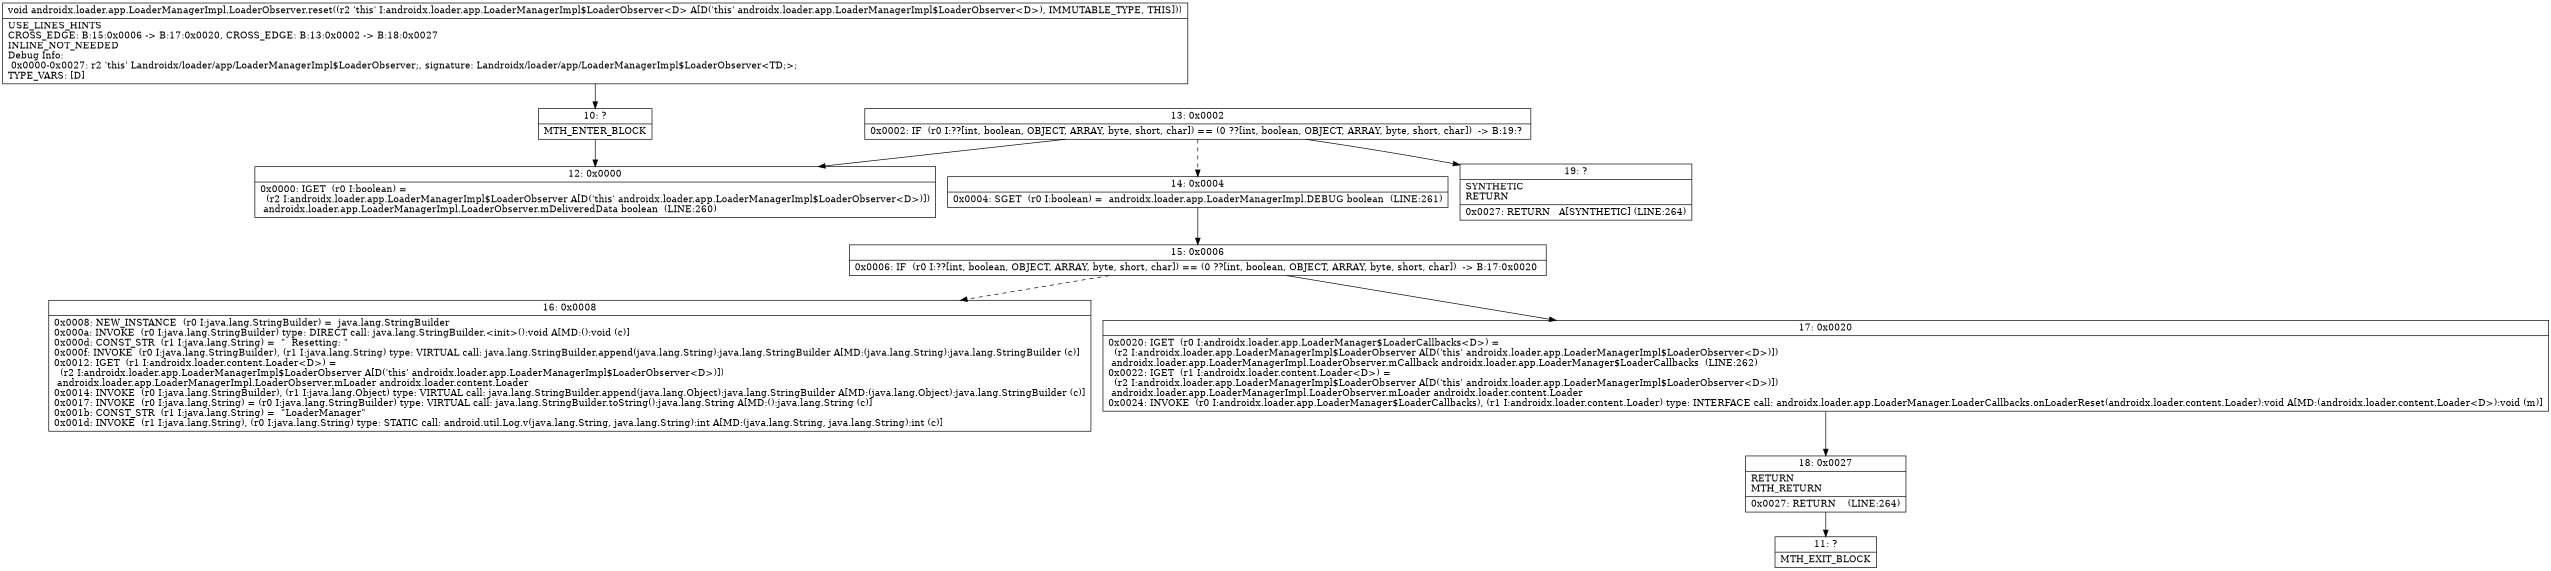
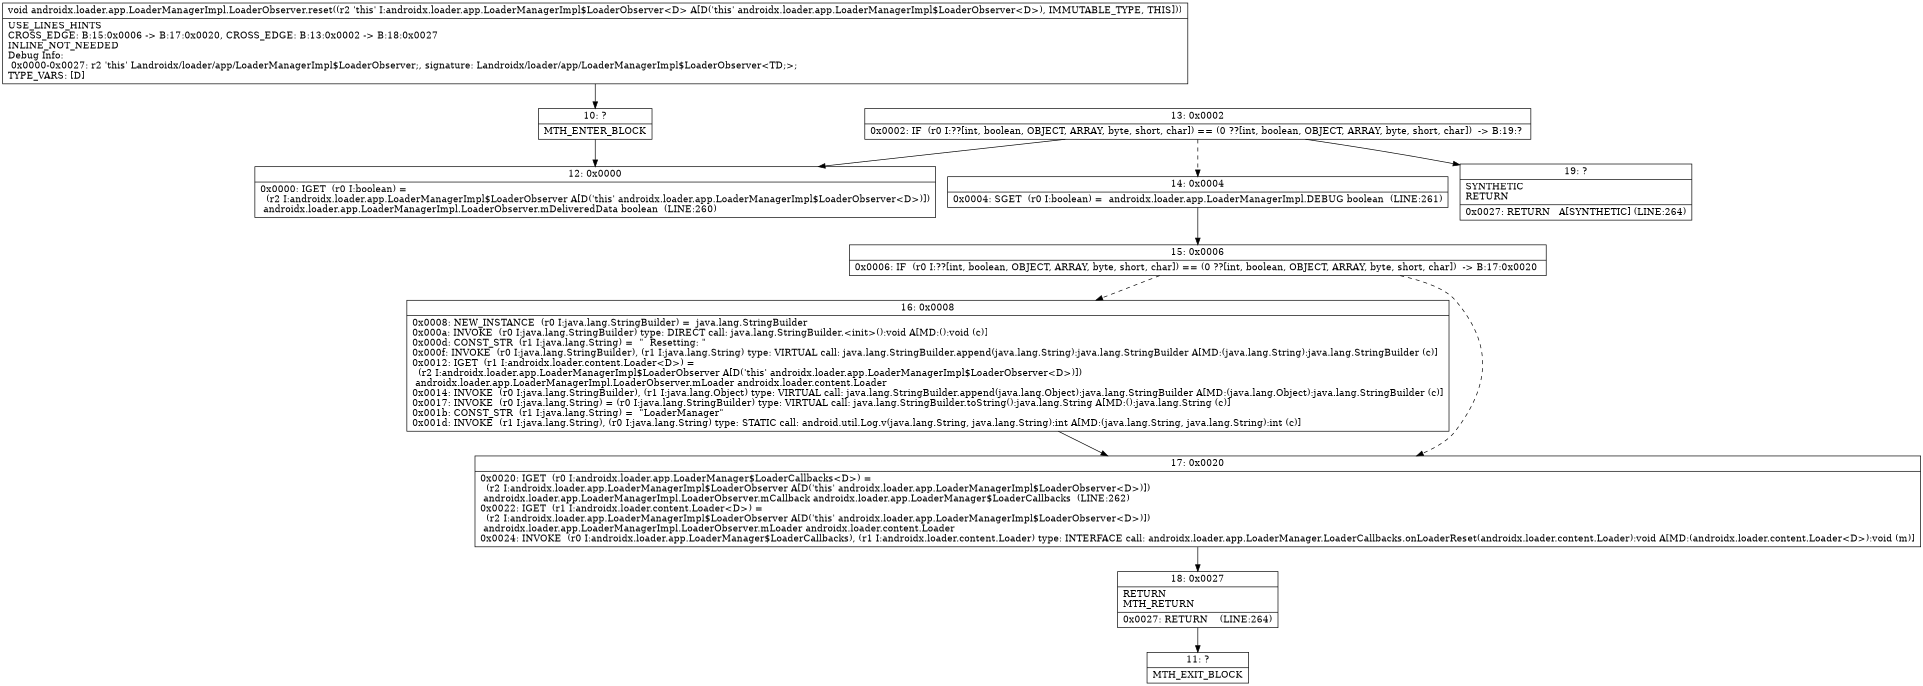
(1418, 297) -> (1482, 355)
none -> (1080, 442)
